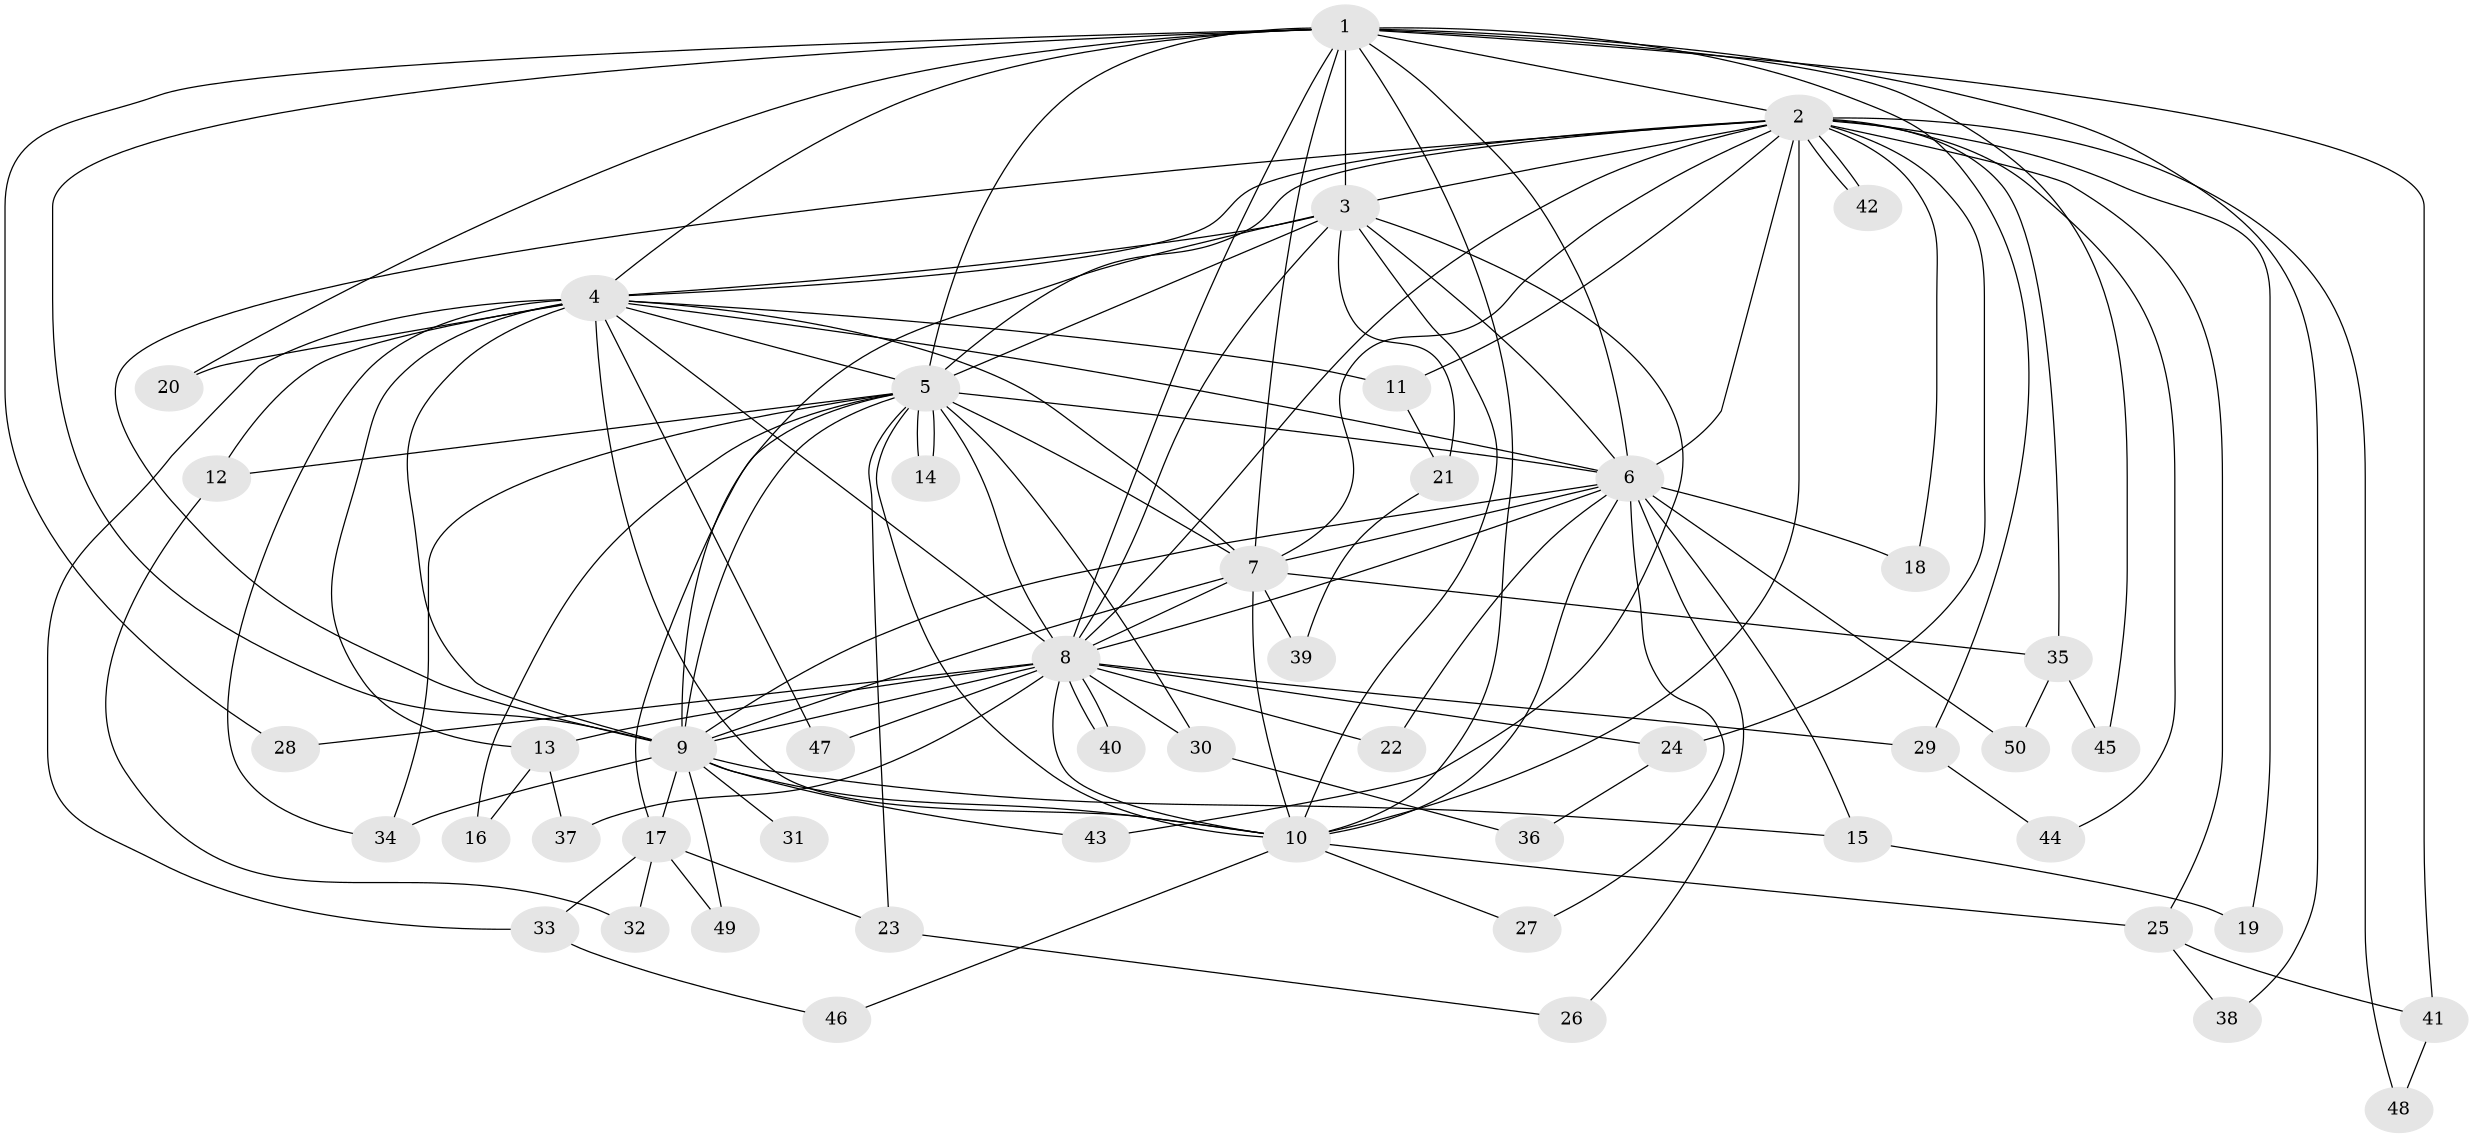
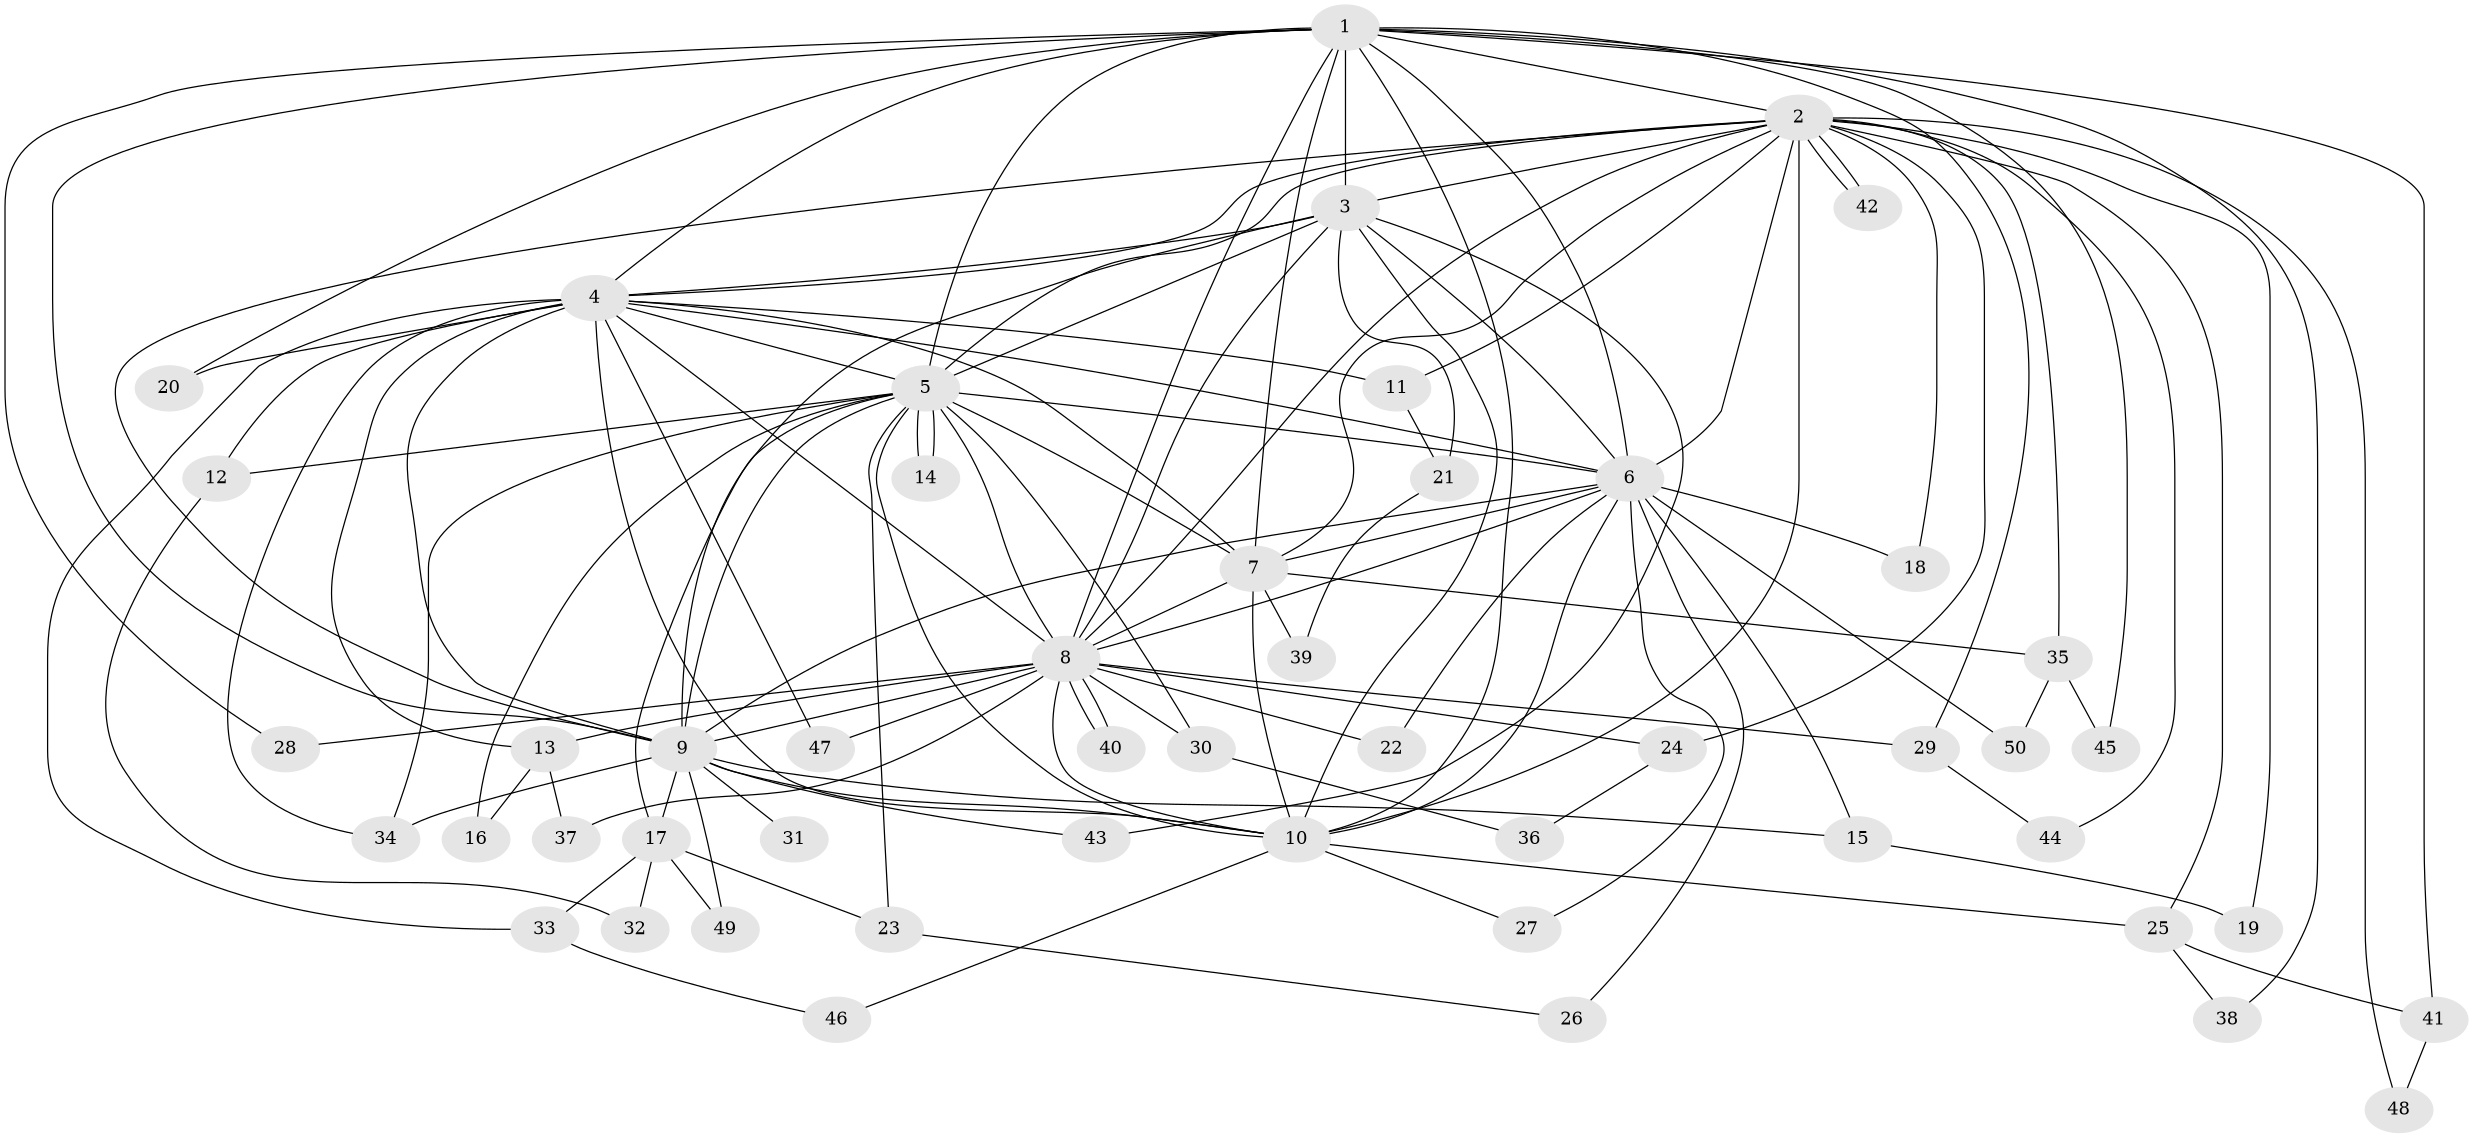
(966, 654) -> none
